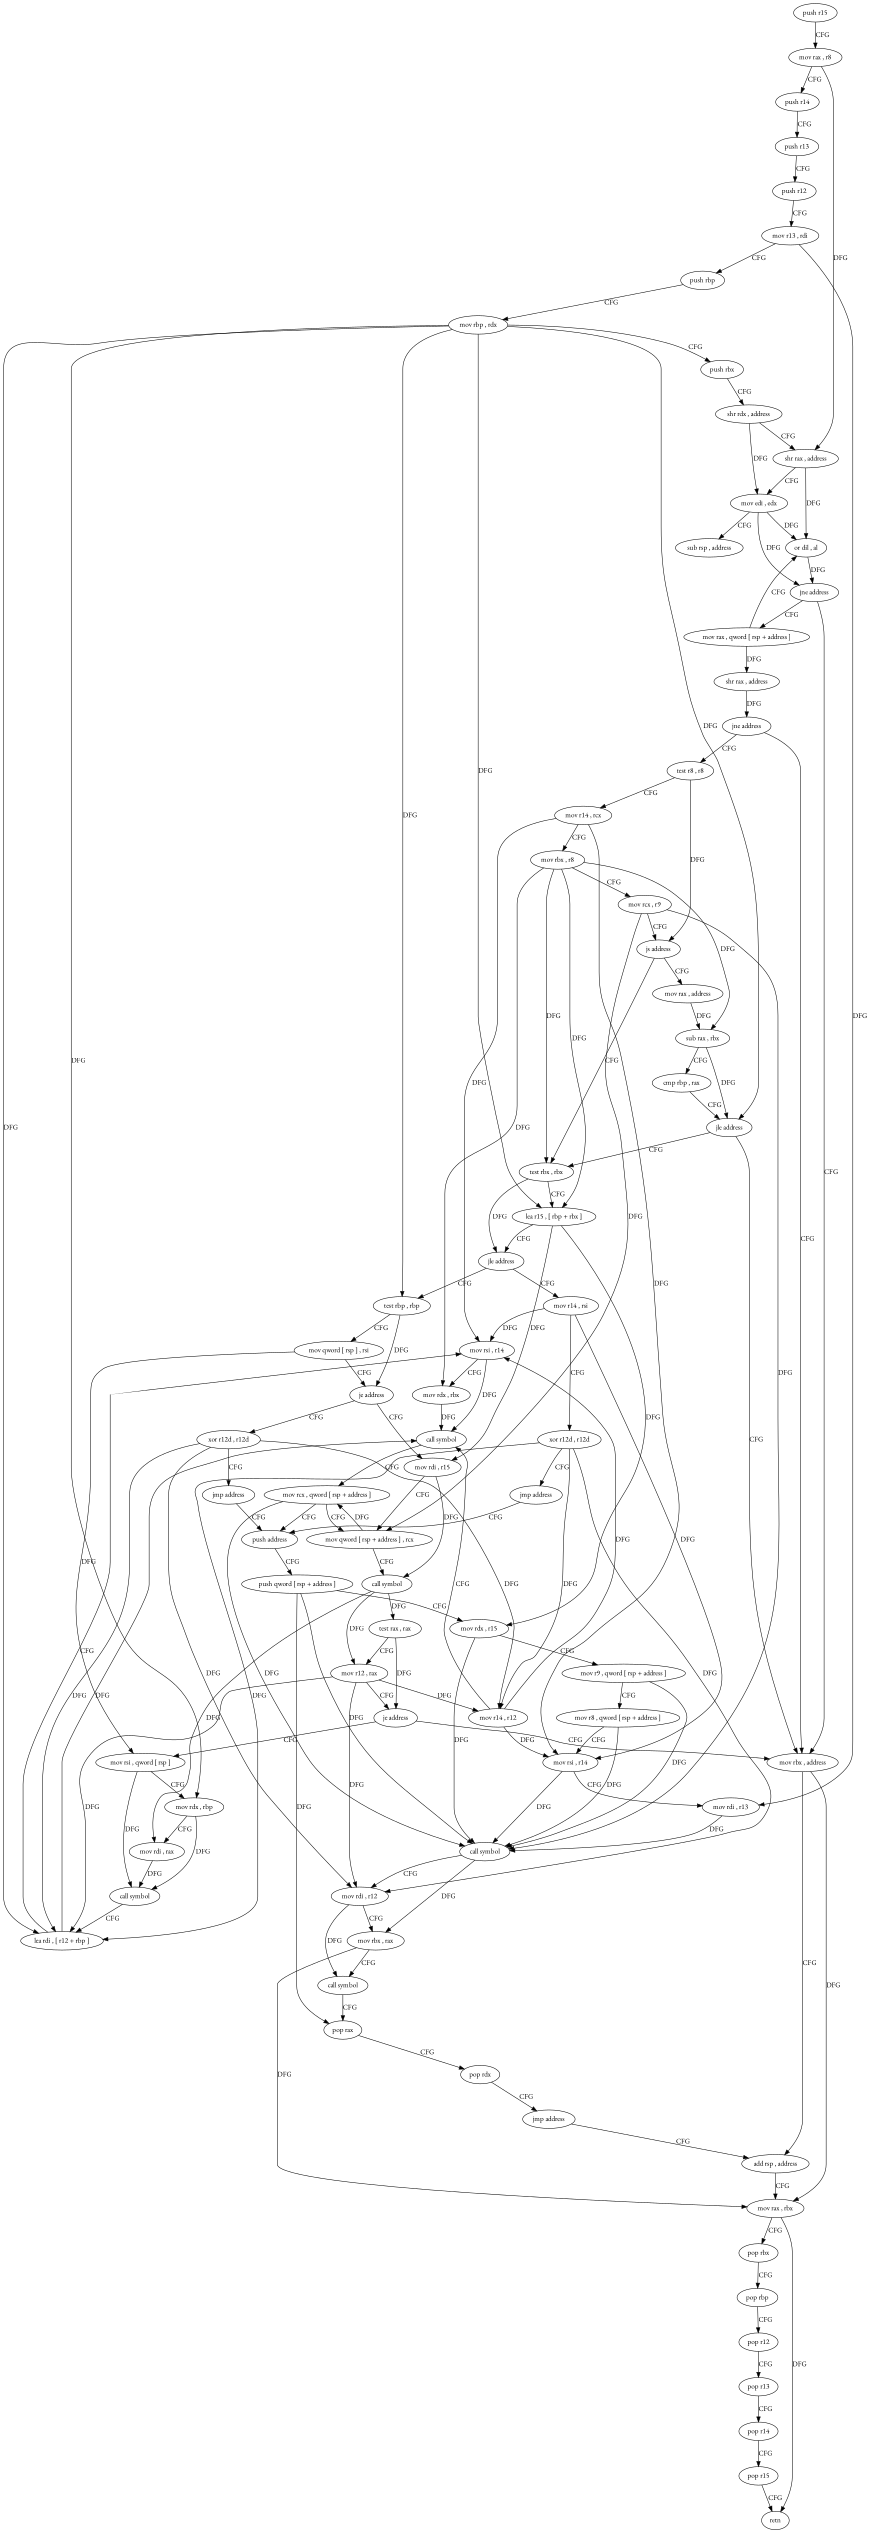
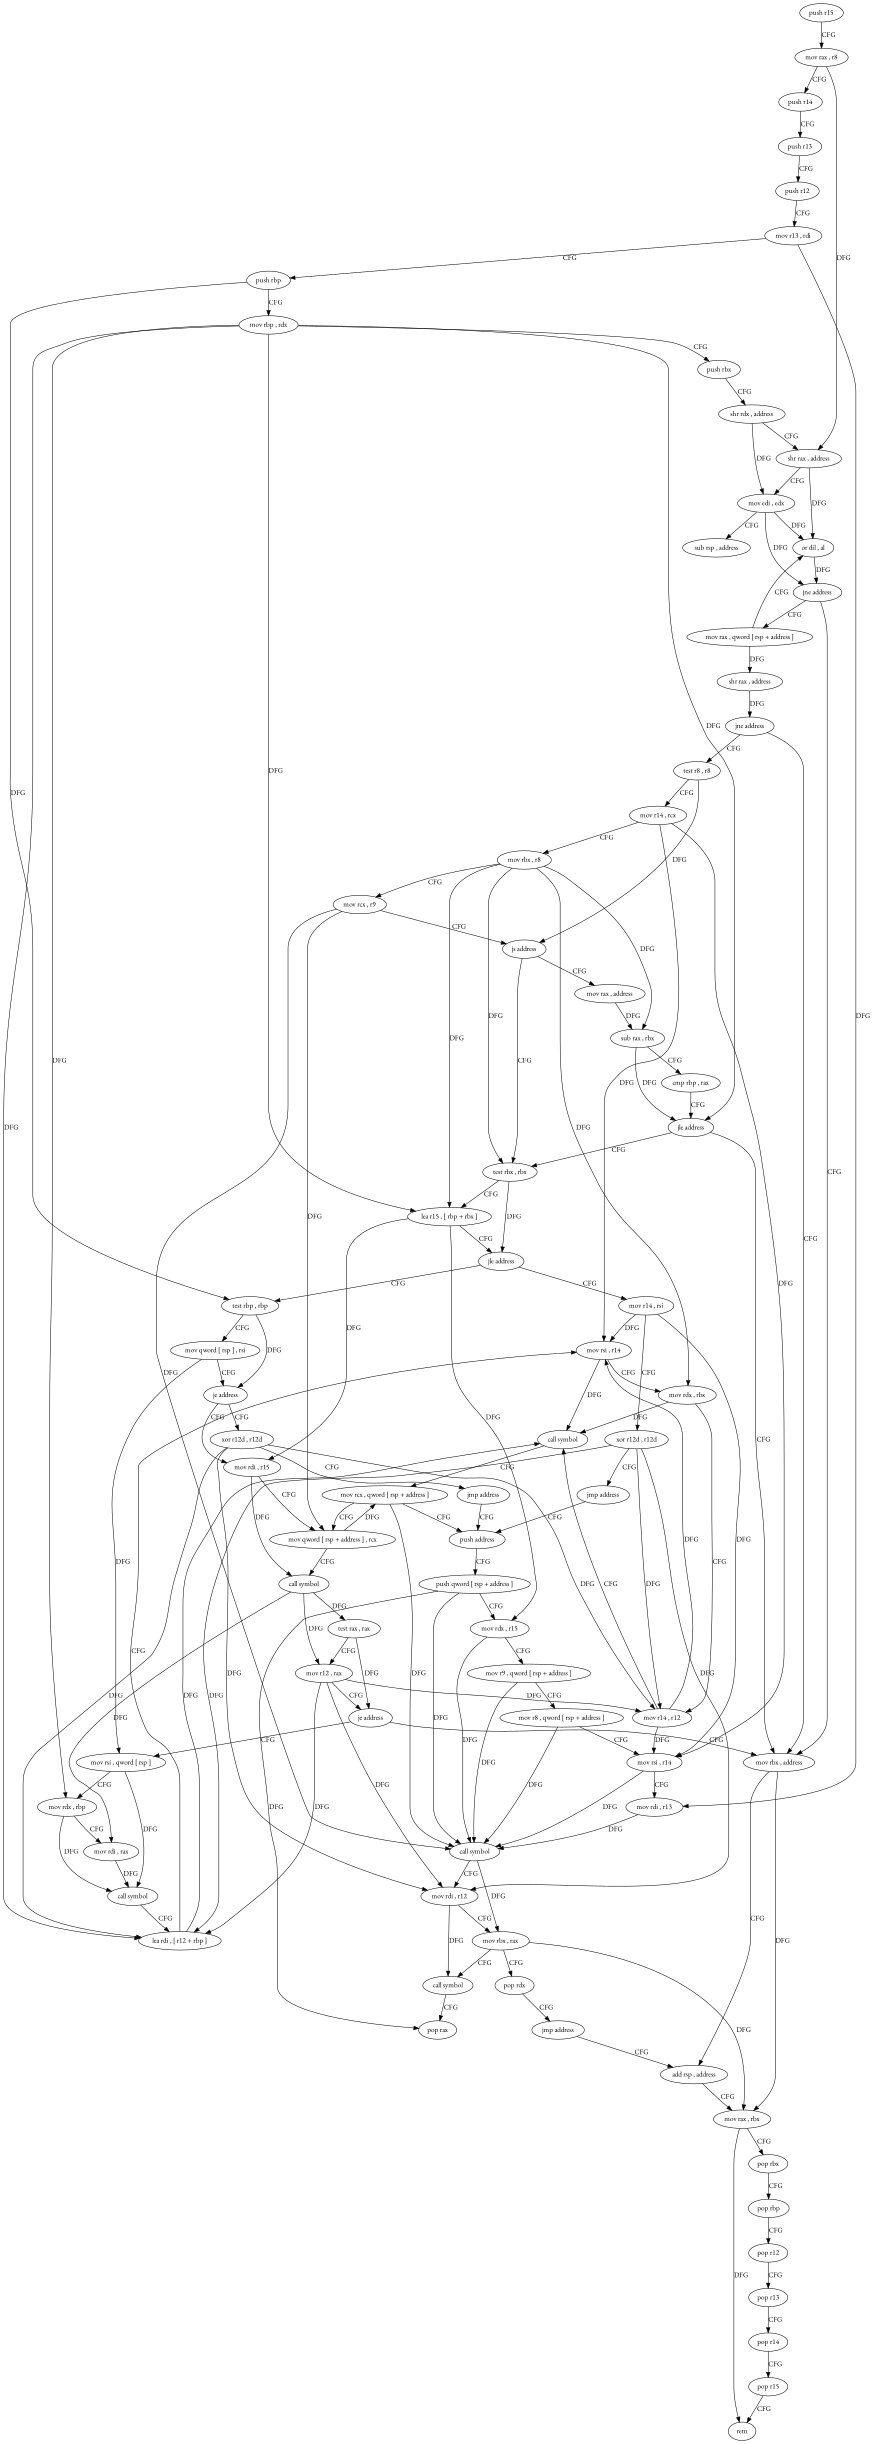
(403, 796) -> (10, 751)
none -> (712, 1558)
(409, 2051) -> (507, 1961)
